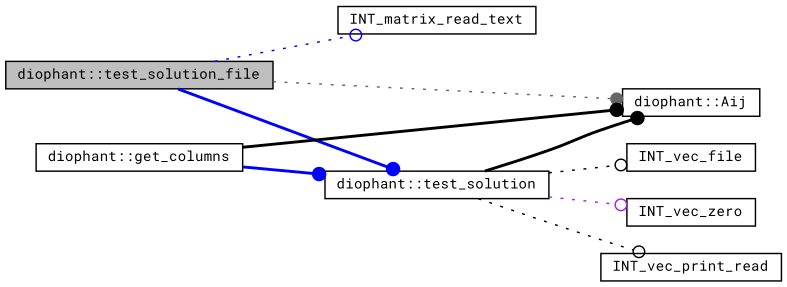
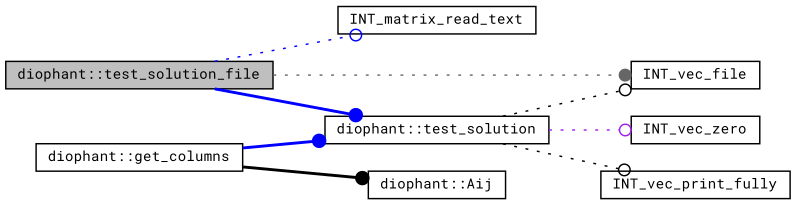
(442, 90) -> (446, 75)
(559, 147) -> none
(691, 267) -> (696, 185)
